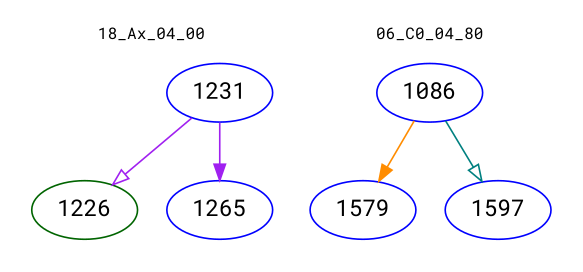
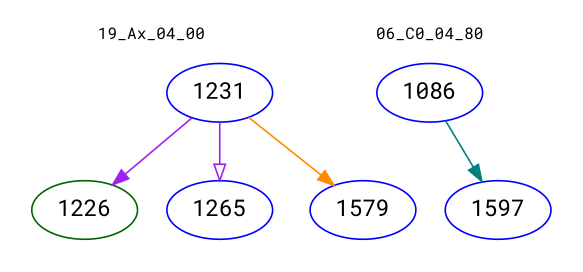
(152, 35) -> (152, 35)
(220, 143) -> (220, 143)
(401, 144) -> (274, 138)
(459, 144) -> (459, 144)
(159, 146) -> (159, 146)
